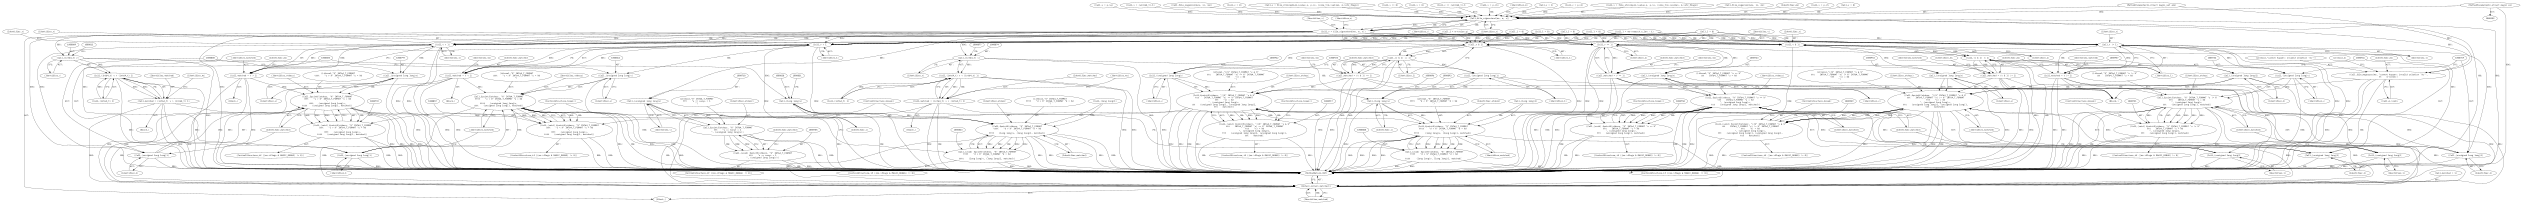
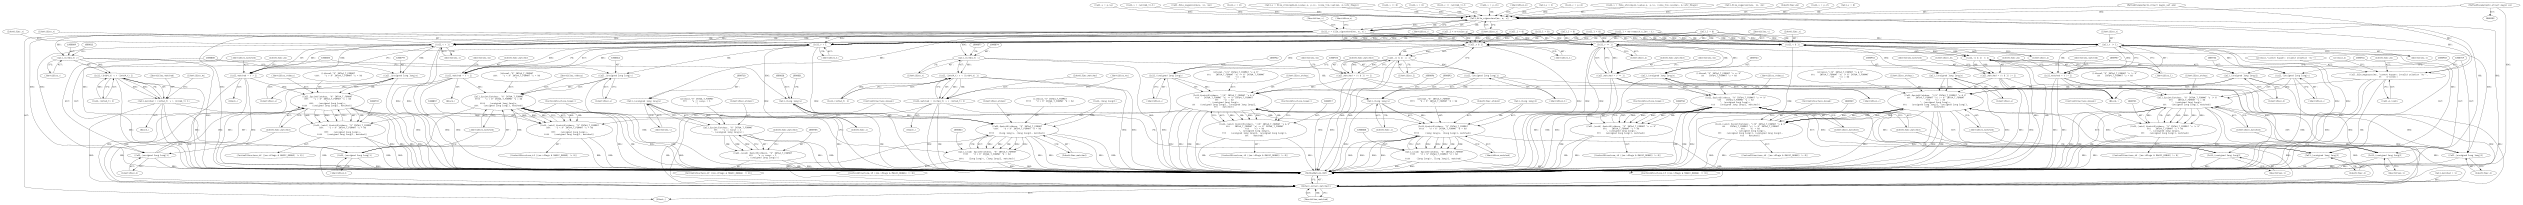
none -> (2442, 58)
(1994, 67) -> none
